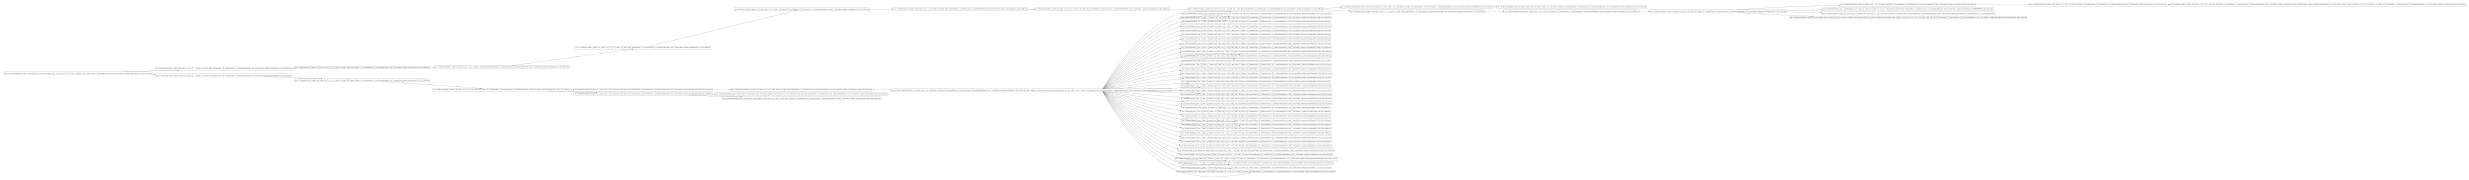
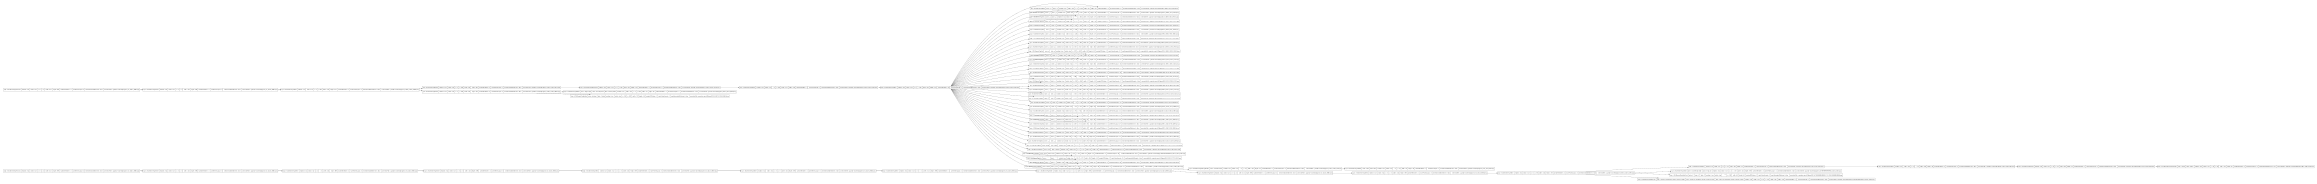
(78, 73) -> none
